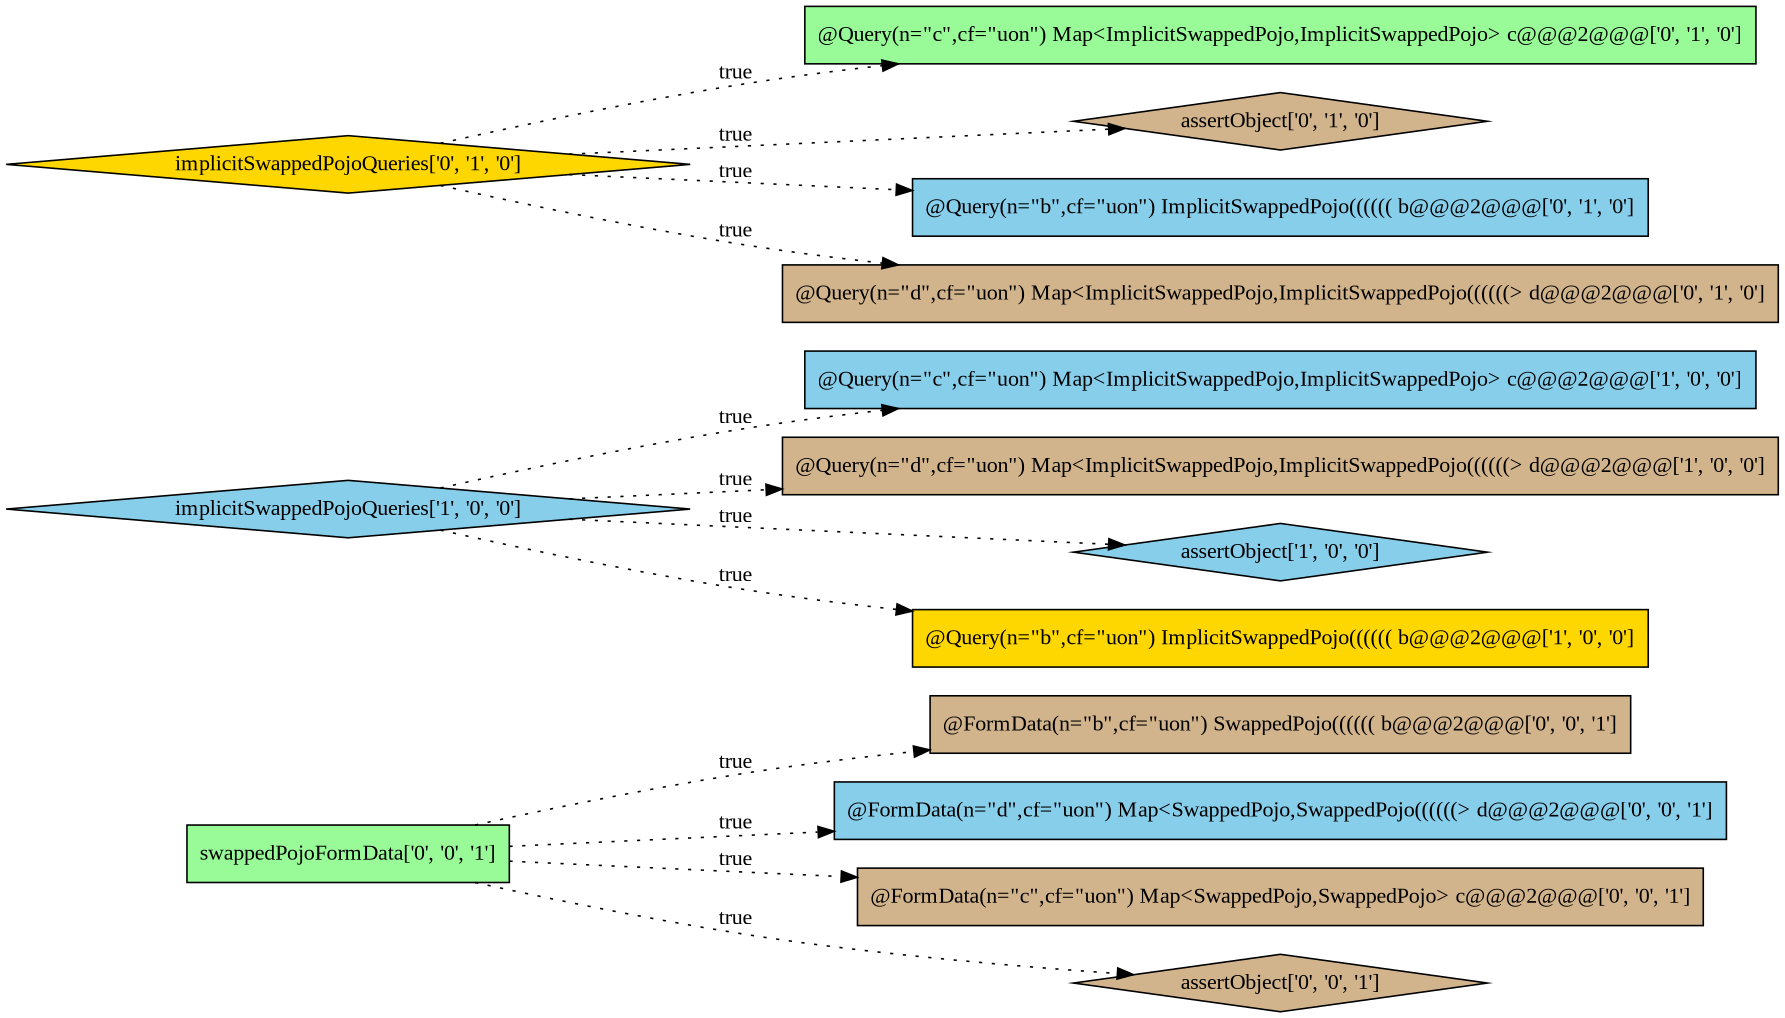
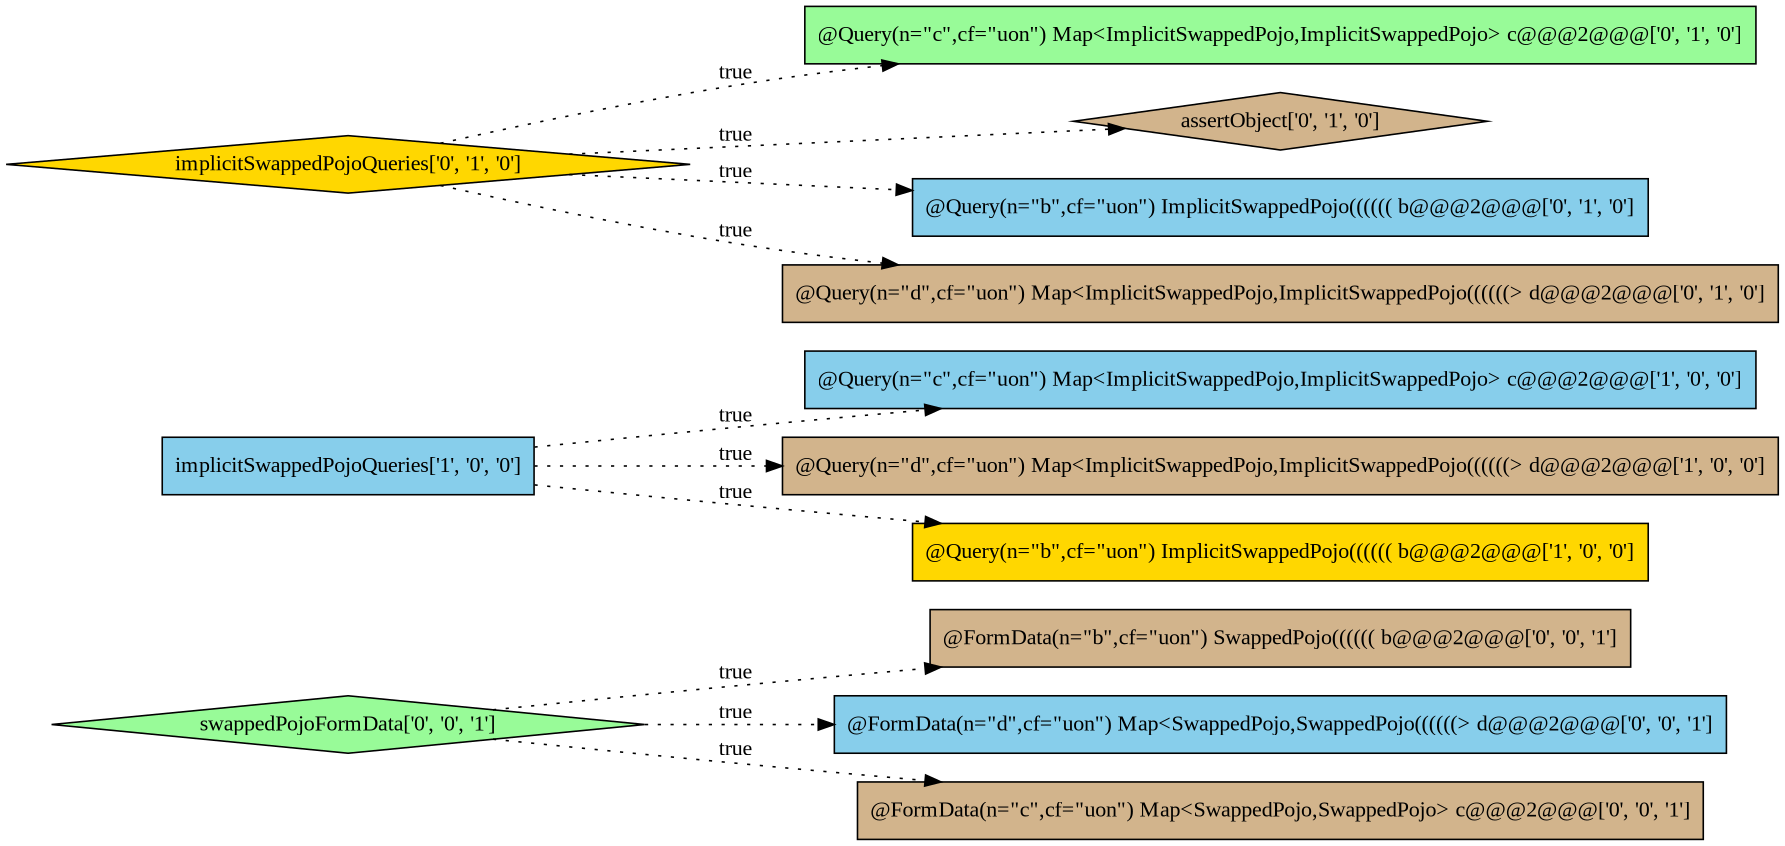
(348, 509) -> (348, 466)
(1280, 552) -> none
(348, 854) -> (348, 725)
(1280, 983) -> none
